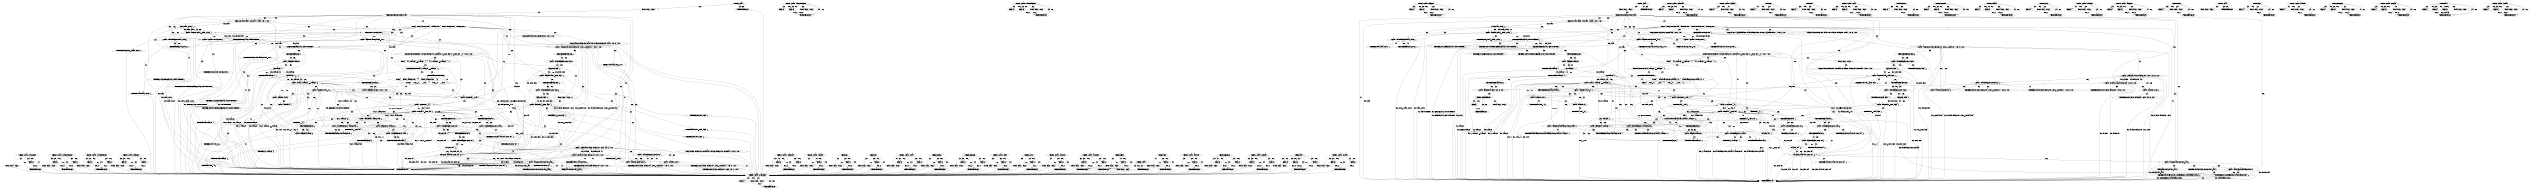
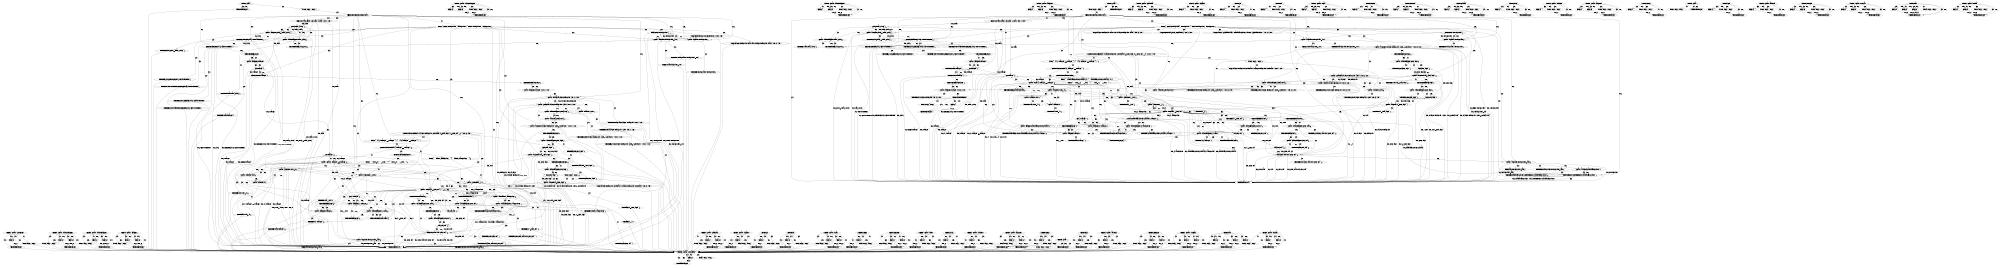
none -> (549, 94)
none -> (926, 98)
(1555, 108) -> (1011, 108)
